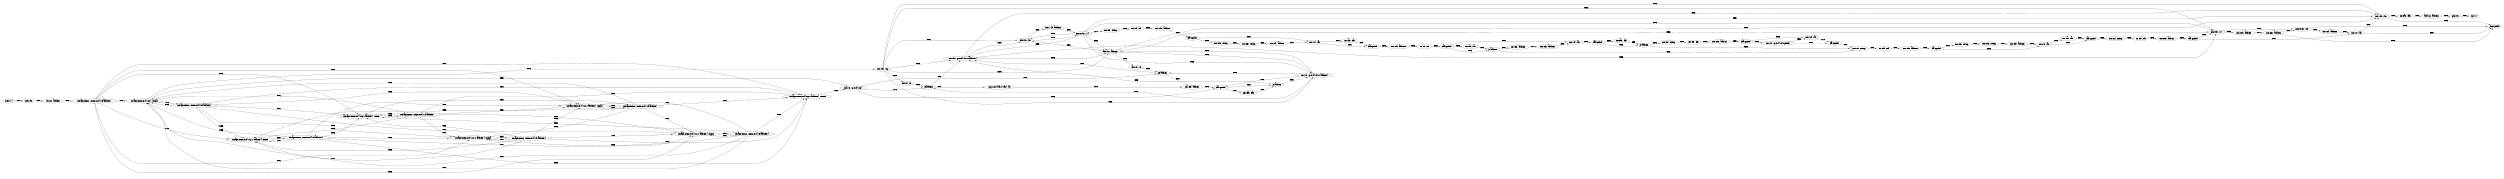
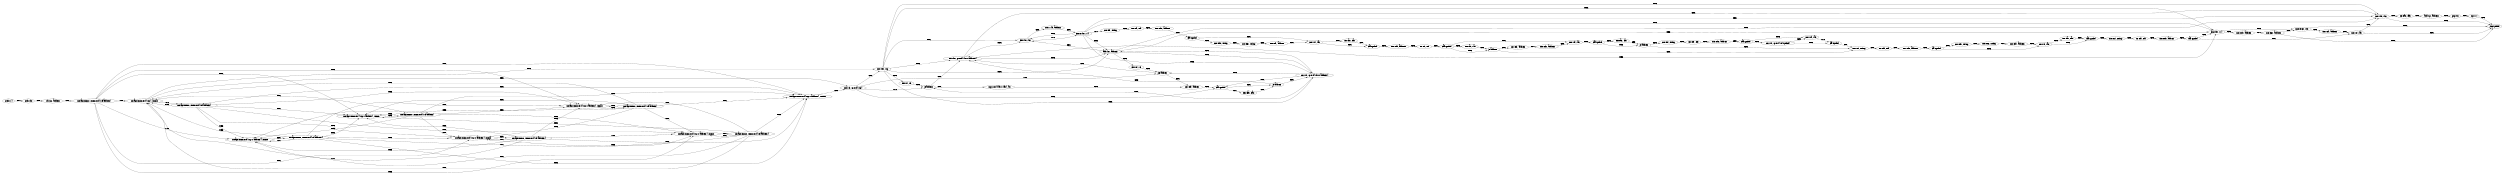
none -> (2485, 20)
(1024, 47) -> none
none -> (867, 79)
